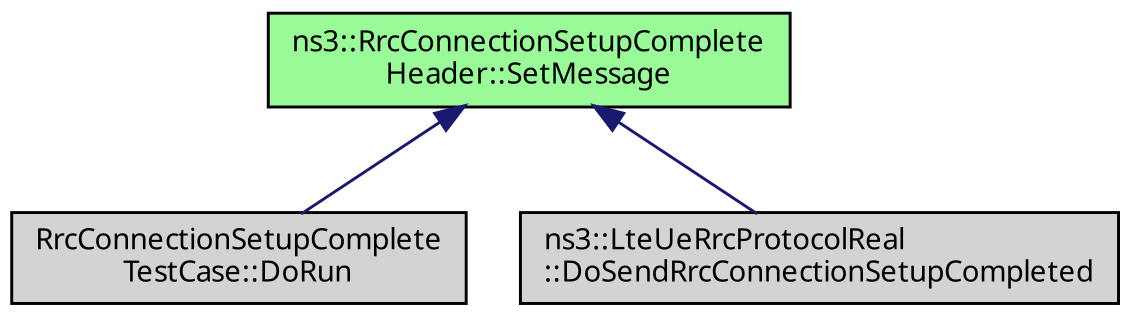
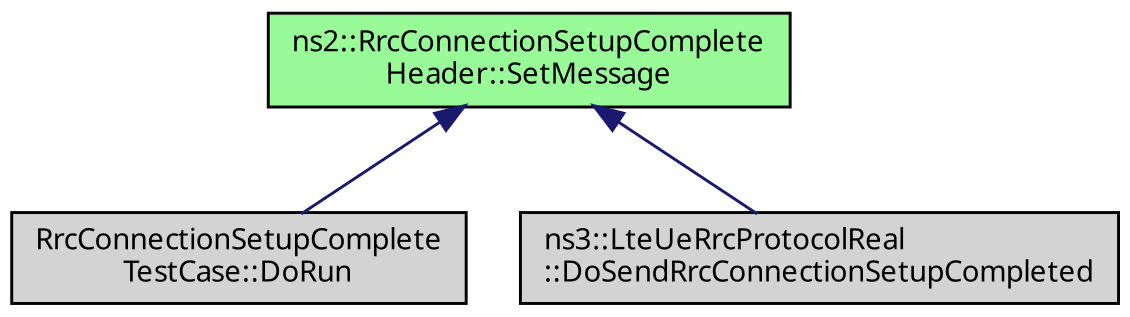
(529, 60) -> (529, 60)
